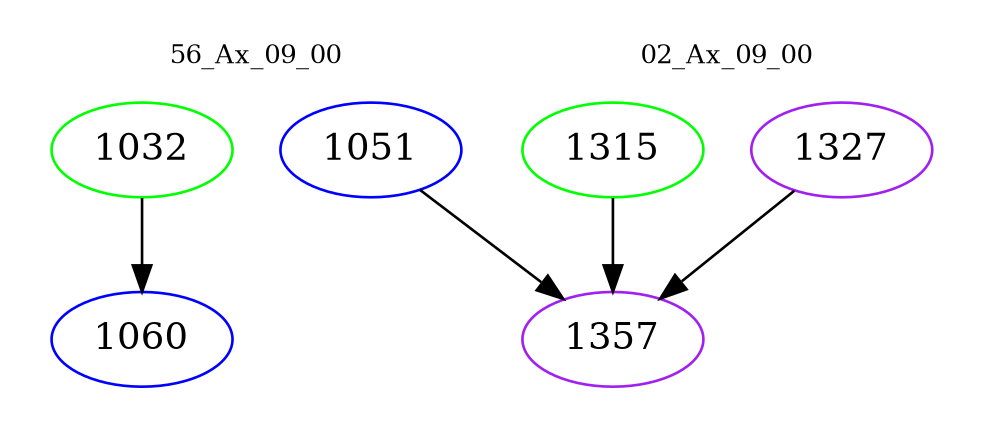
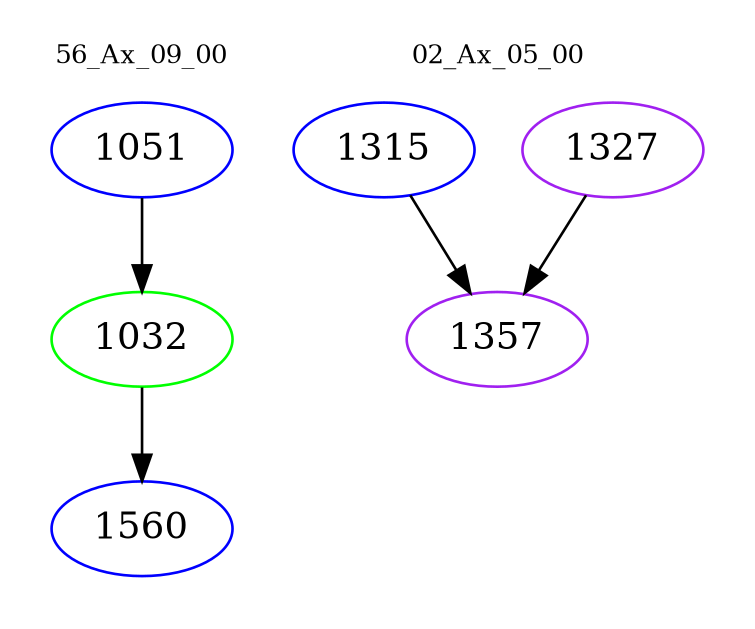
(727, 57) -> (498, 57)
(613, 150) -> (384, 150)
(465, 224) -> (142, 232)
(142, 339) -> (142, 529)
